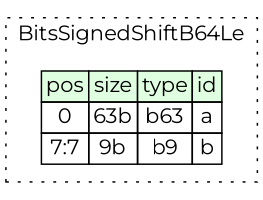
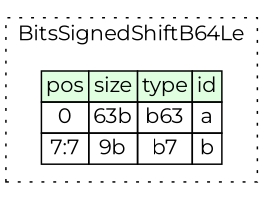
(165, 148) -> (165, 148)
